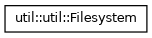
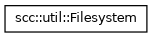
(76, 19) -> (76, 19)
